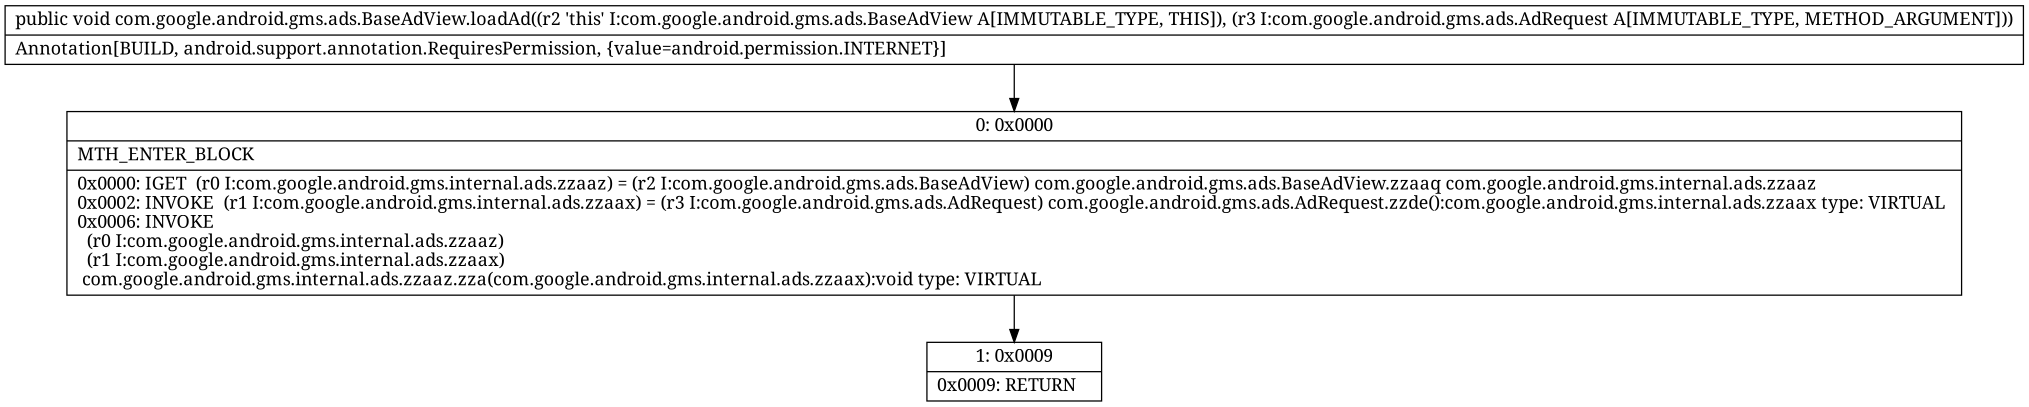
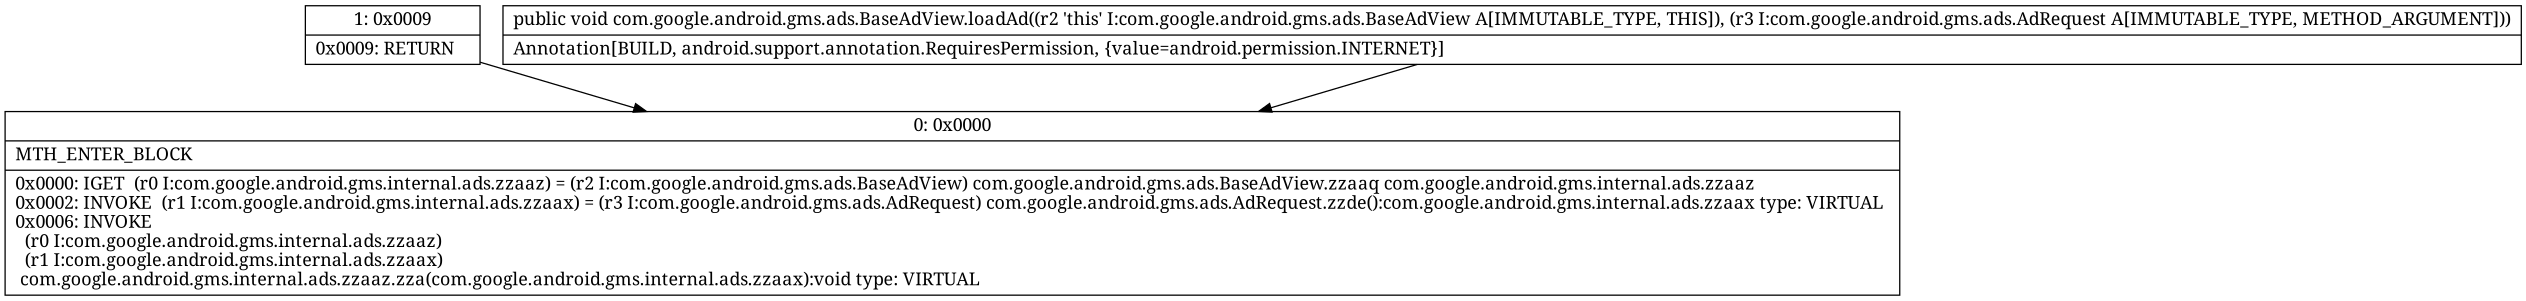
(1014, 312) -> (557, 85)
